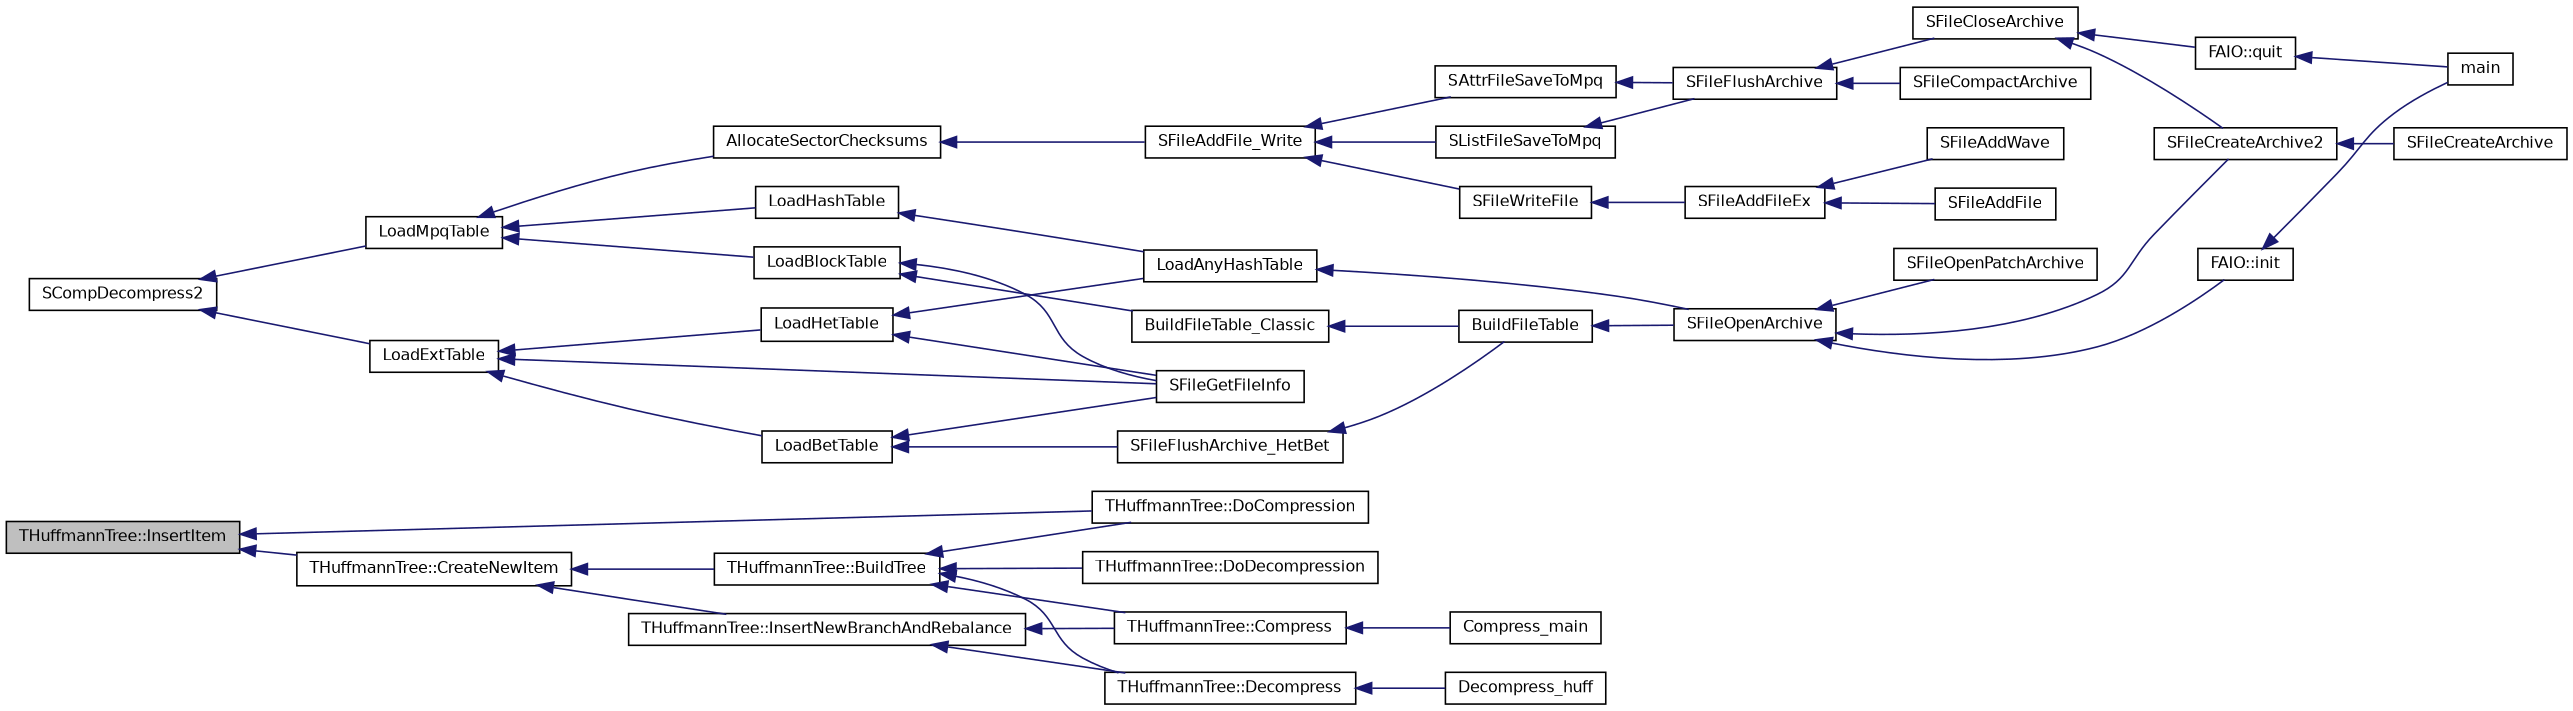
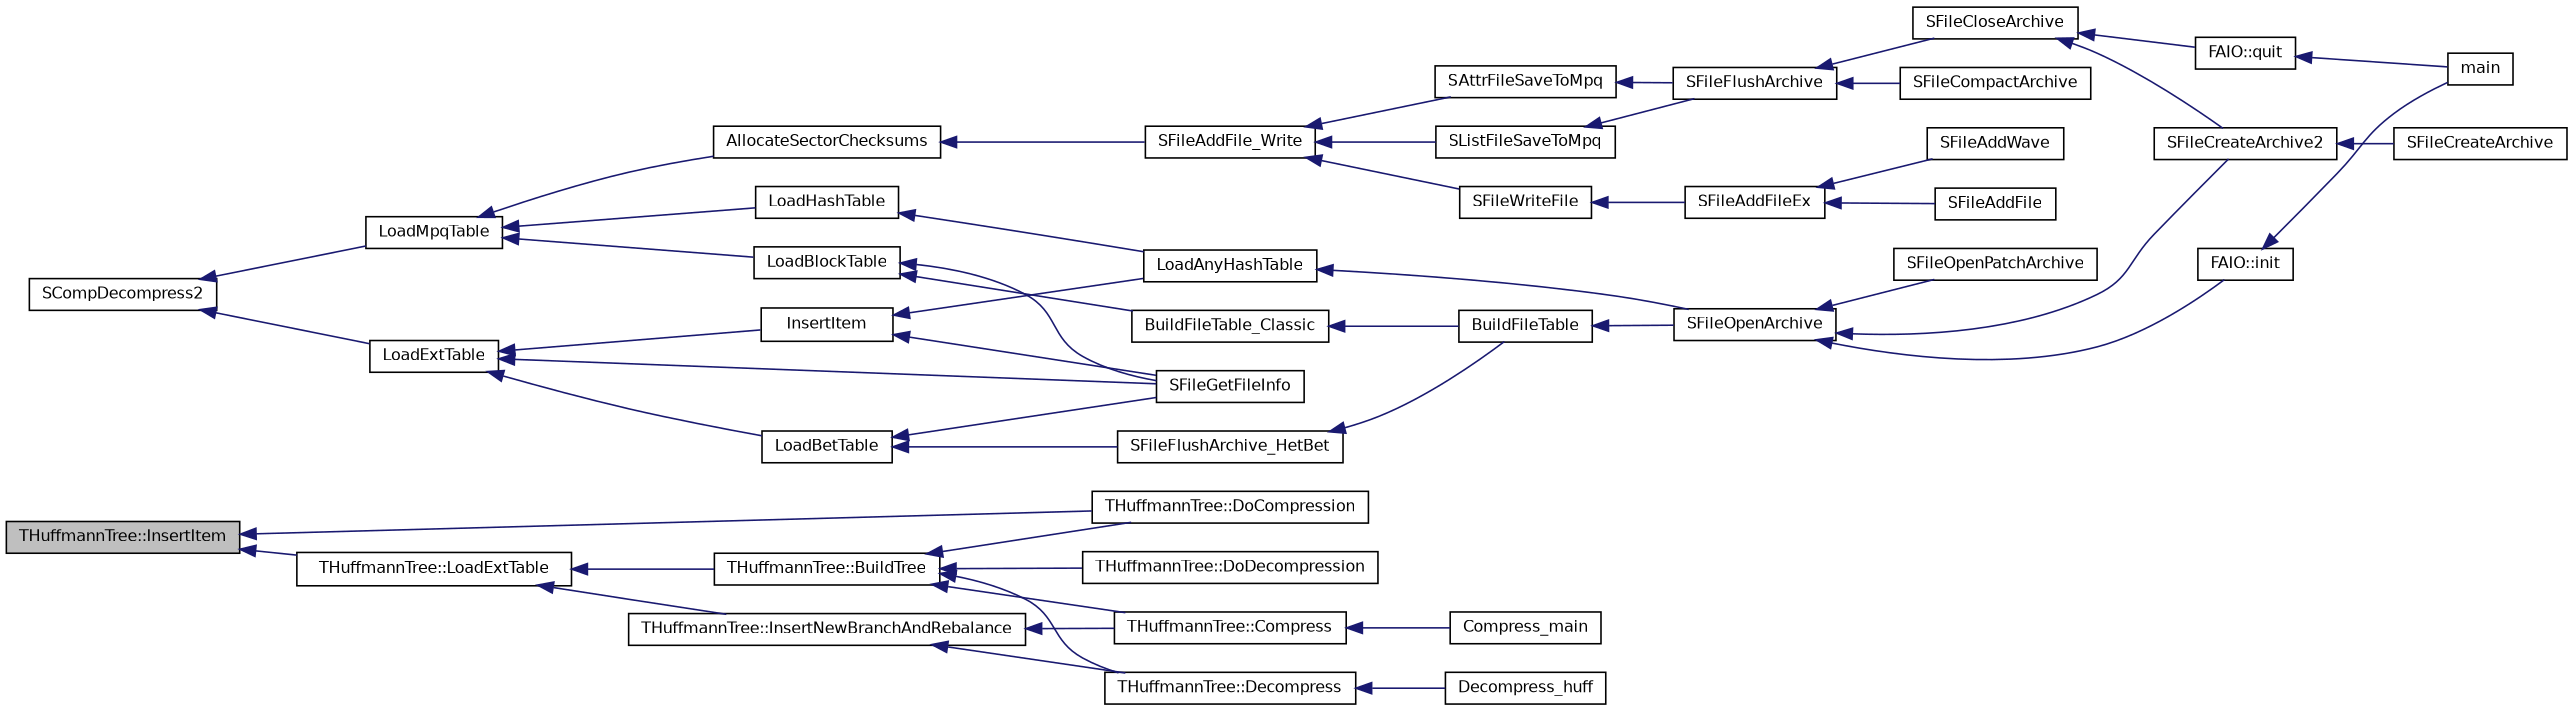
(827, 325) -> (827, 325)
(434, 569) -> (434, 569)
